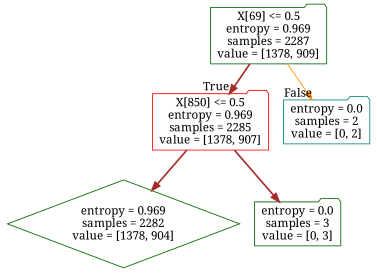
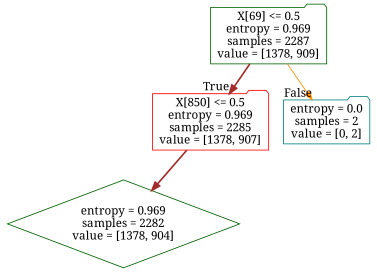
(298, 224) -> none
